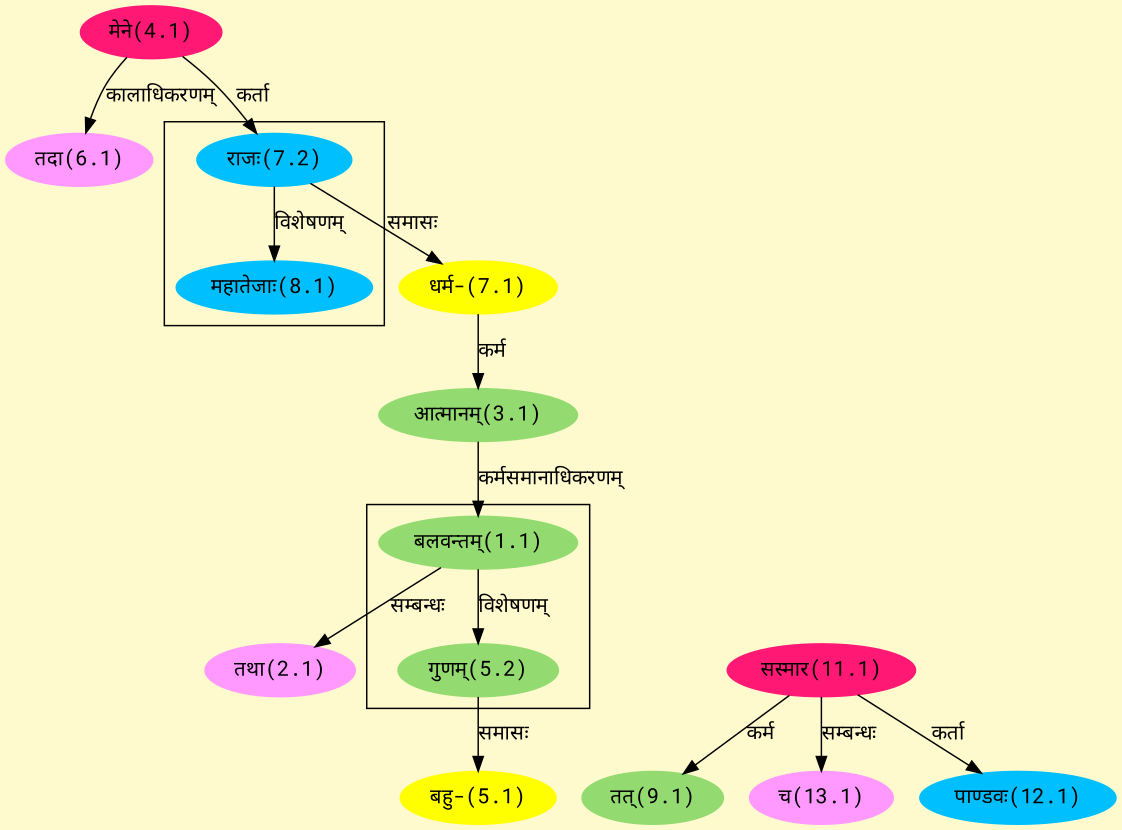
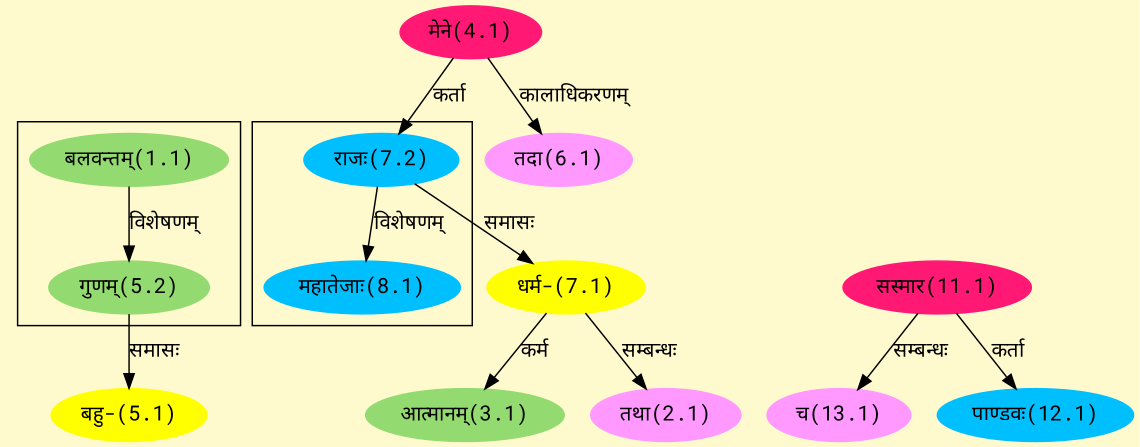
(478, 471) -> none
(384, 603) -> (611, 345)
(653, 798) -> none
